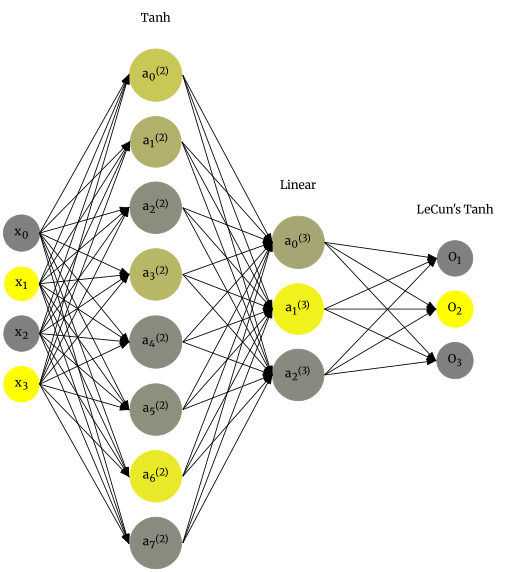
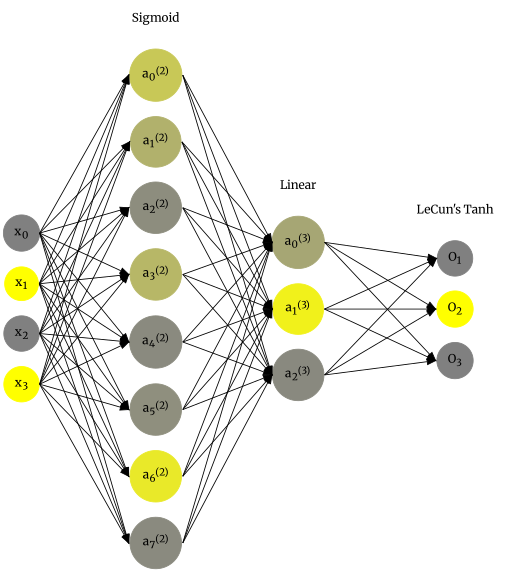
(156, 19) -> (156, 19)
